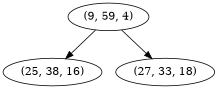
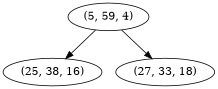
(108, 17) -> (108, 17)
